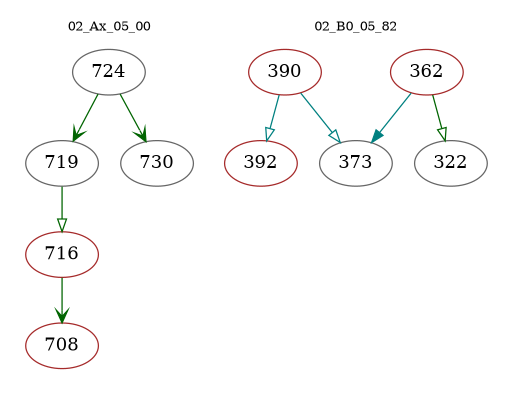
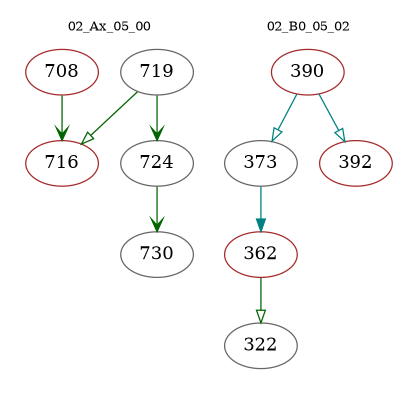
(356, 27) -> (308, 27)
(89, 112) -> (157, 112)
(395, 113) -> (261, 203)
(62, 294) -> (62, 112)
